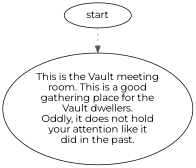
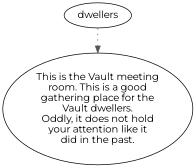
(98, 15) -> (98, 15)
